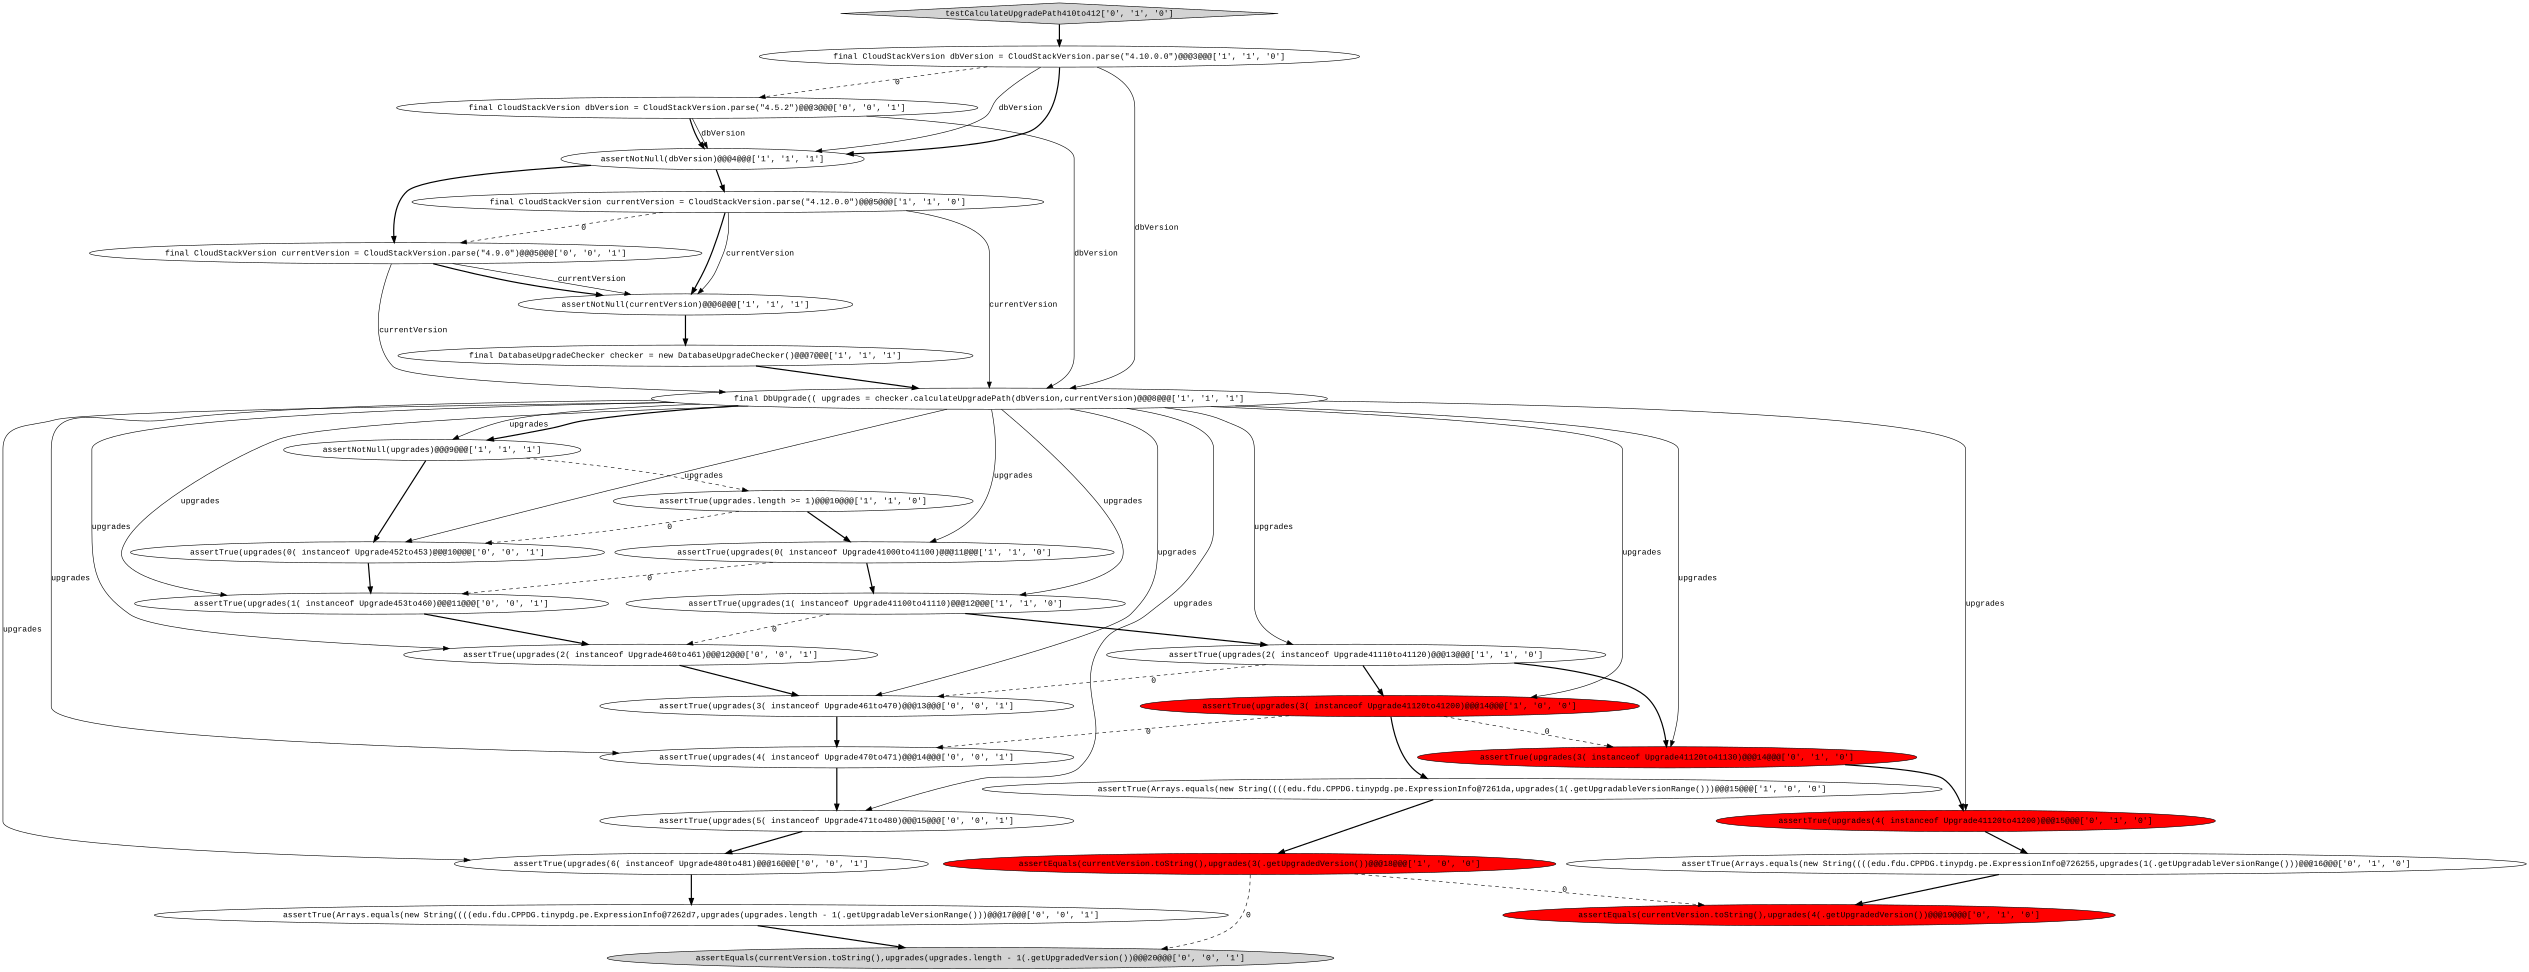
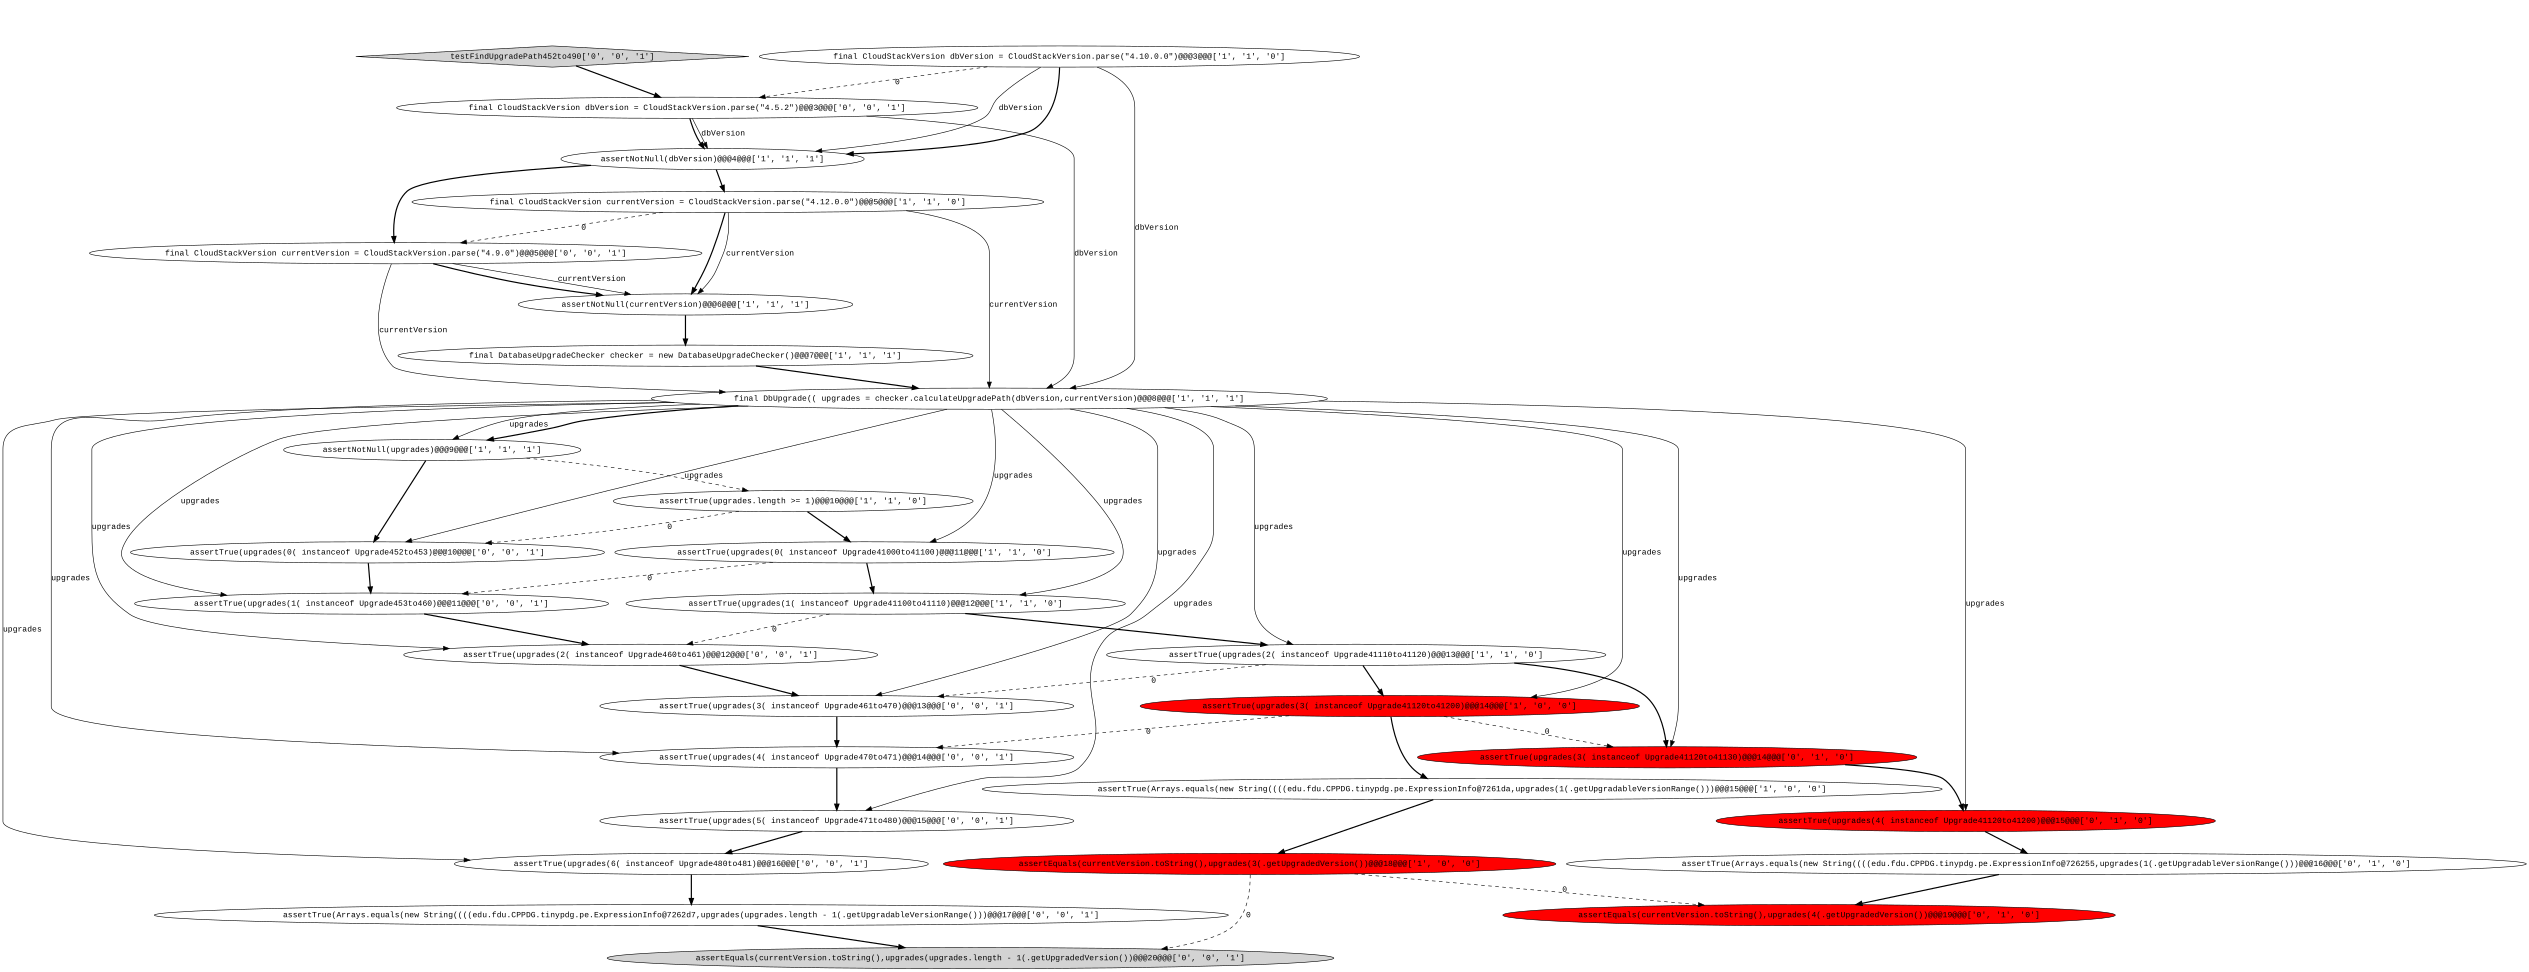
(1059, 14) -> none
none -> (552, 57)
